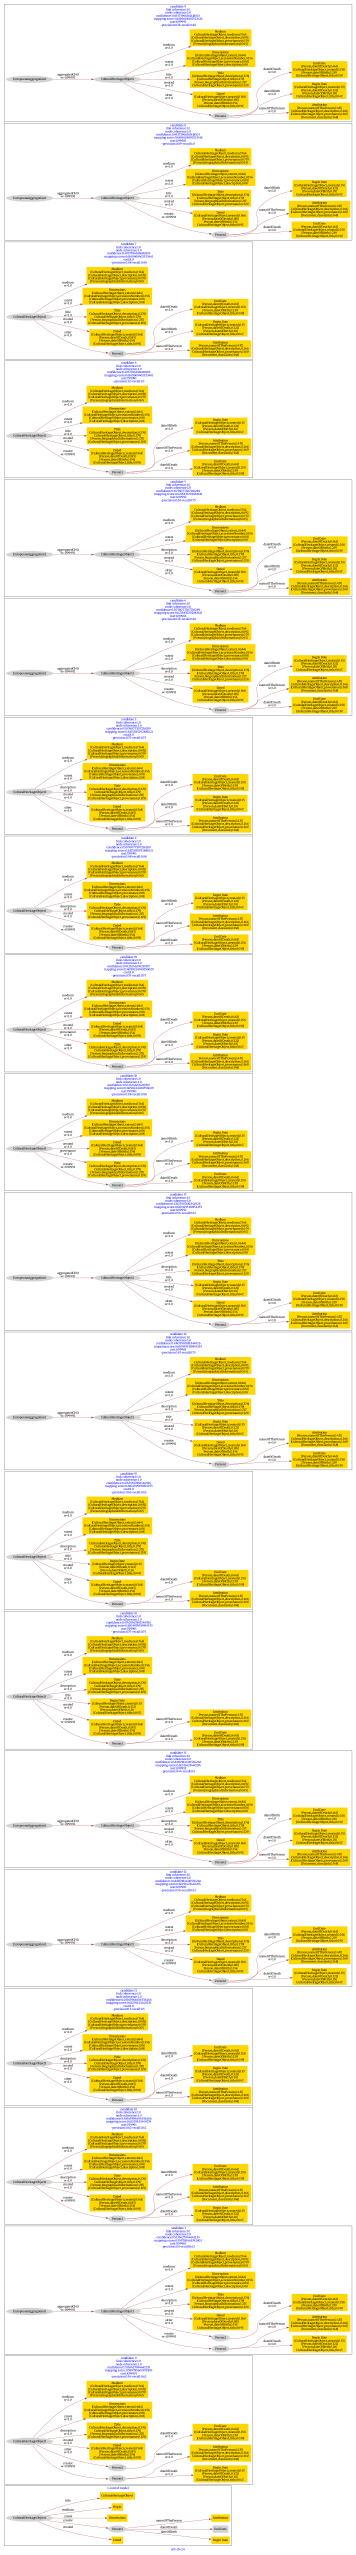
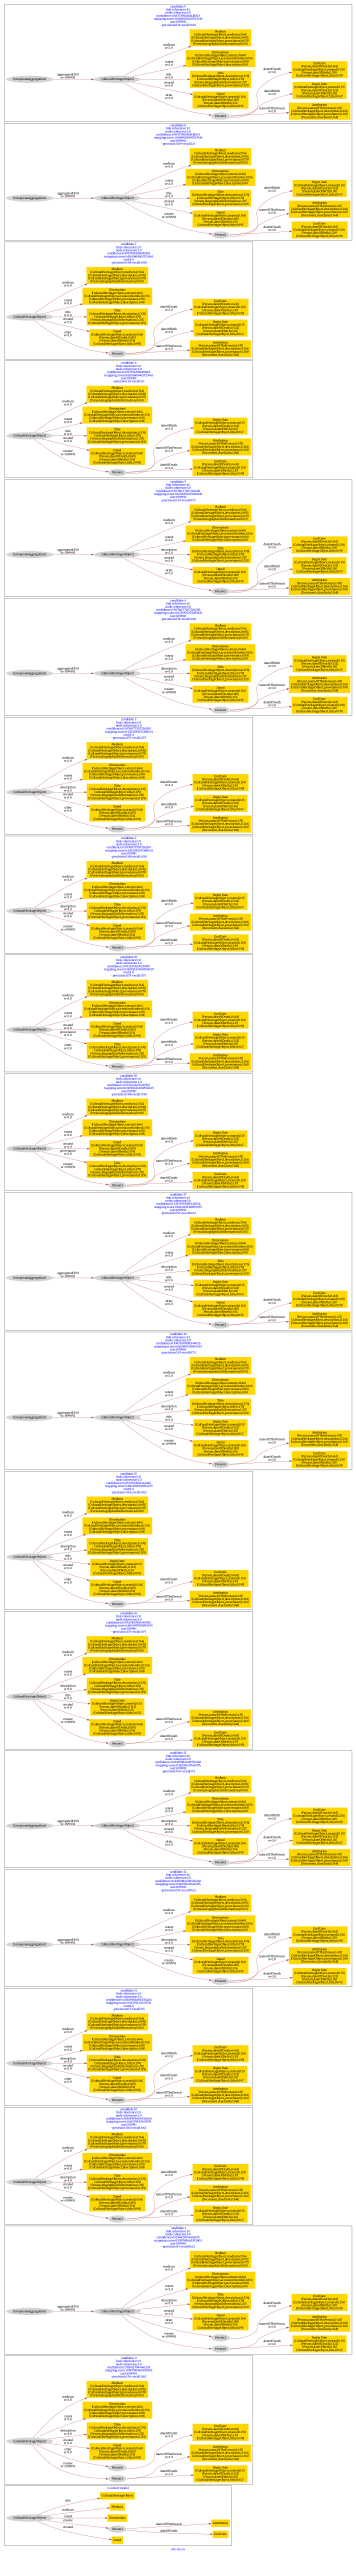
(117, 2507) -> (117, 2507)
(221, 2529) -> (221, 2534)
(221, 2540) -> none
